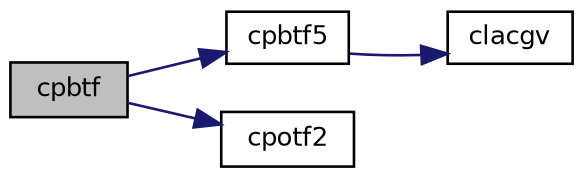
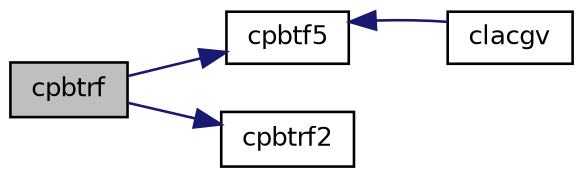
(385, 55) -> (412, 20)
(69, 90) -> (69, 90)
(288, 139) -> (288, 139)
